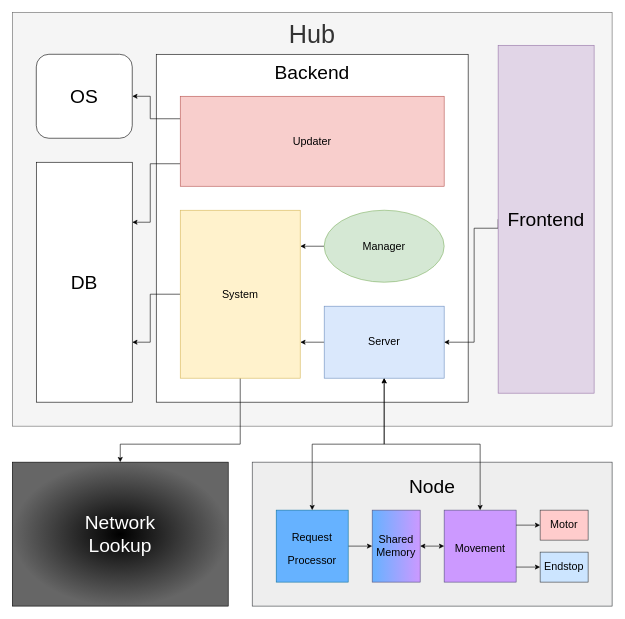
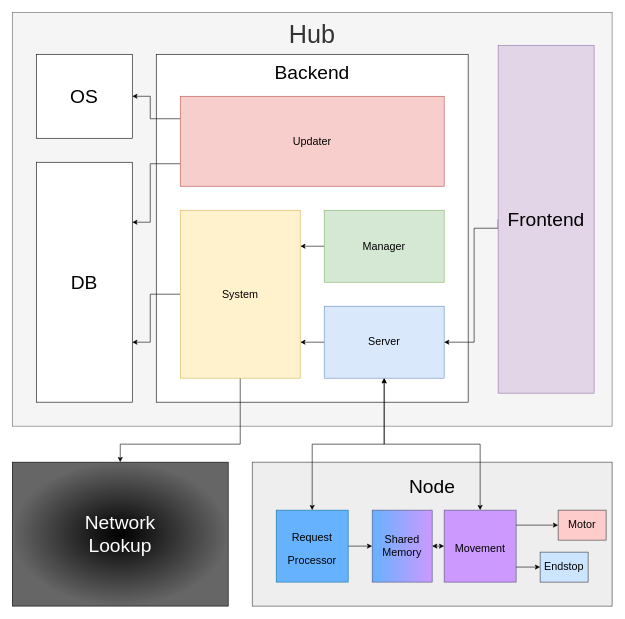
(84, 96) -> (84, 96)
(384, 246) -> (384, 246)
(564, 525) -> (582, 525)
(396, 546) -> (402, 546)
